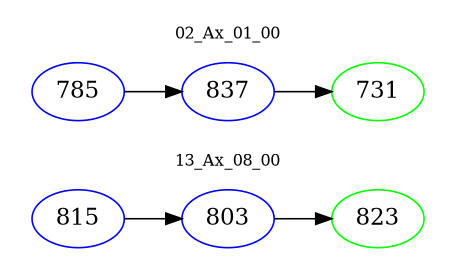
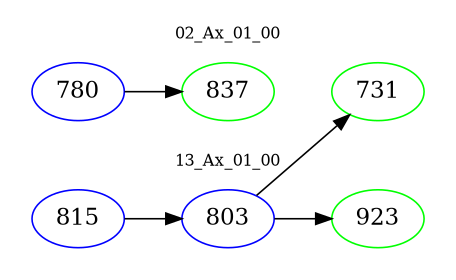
(78, 92) -> (78, 92)
(228, 92) -> (228, 92)
(295, 92) -> (297, 161)
(228, 162) -> (228, 162)
(378, 219) -> (378, 219)
